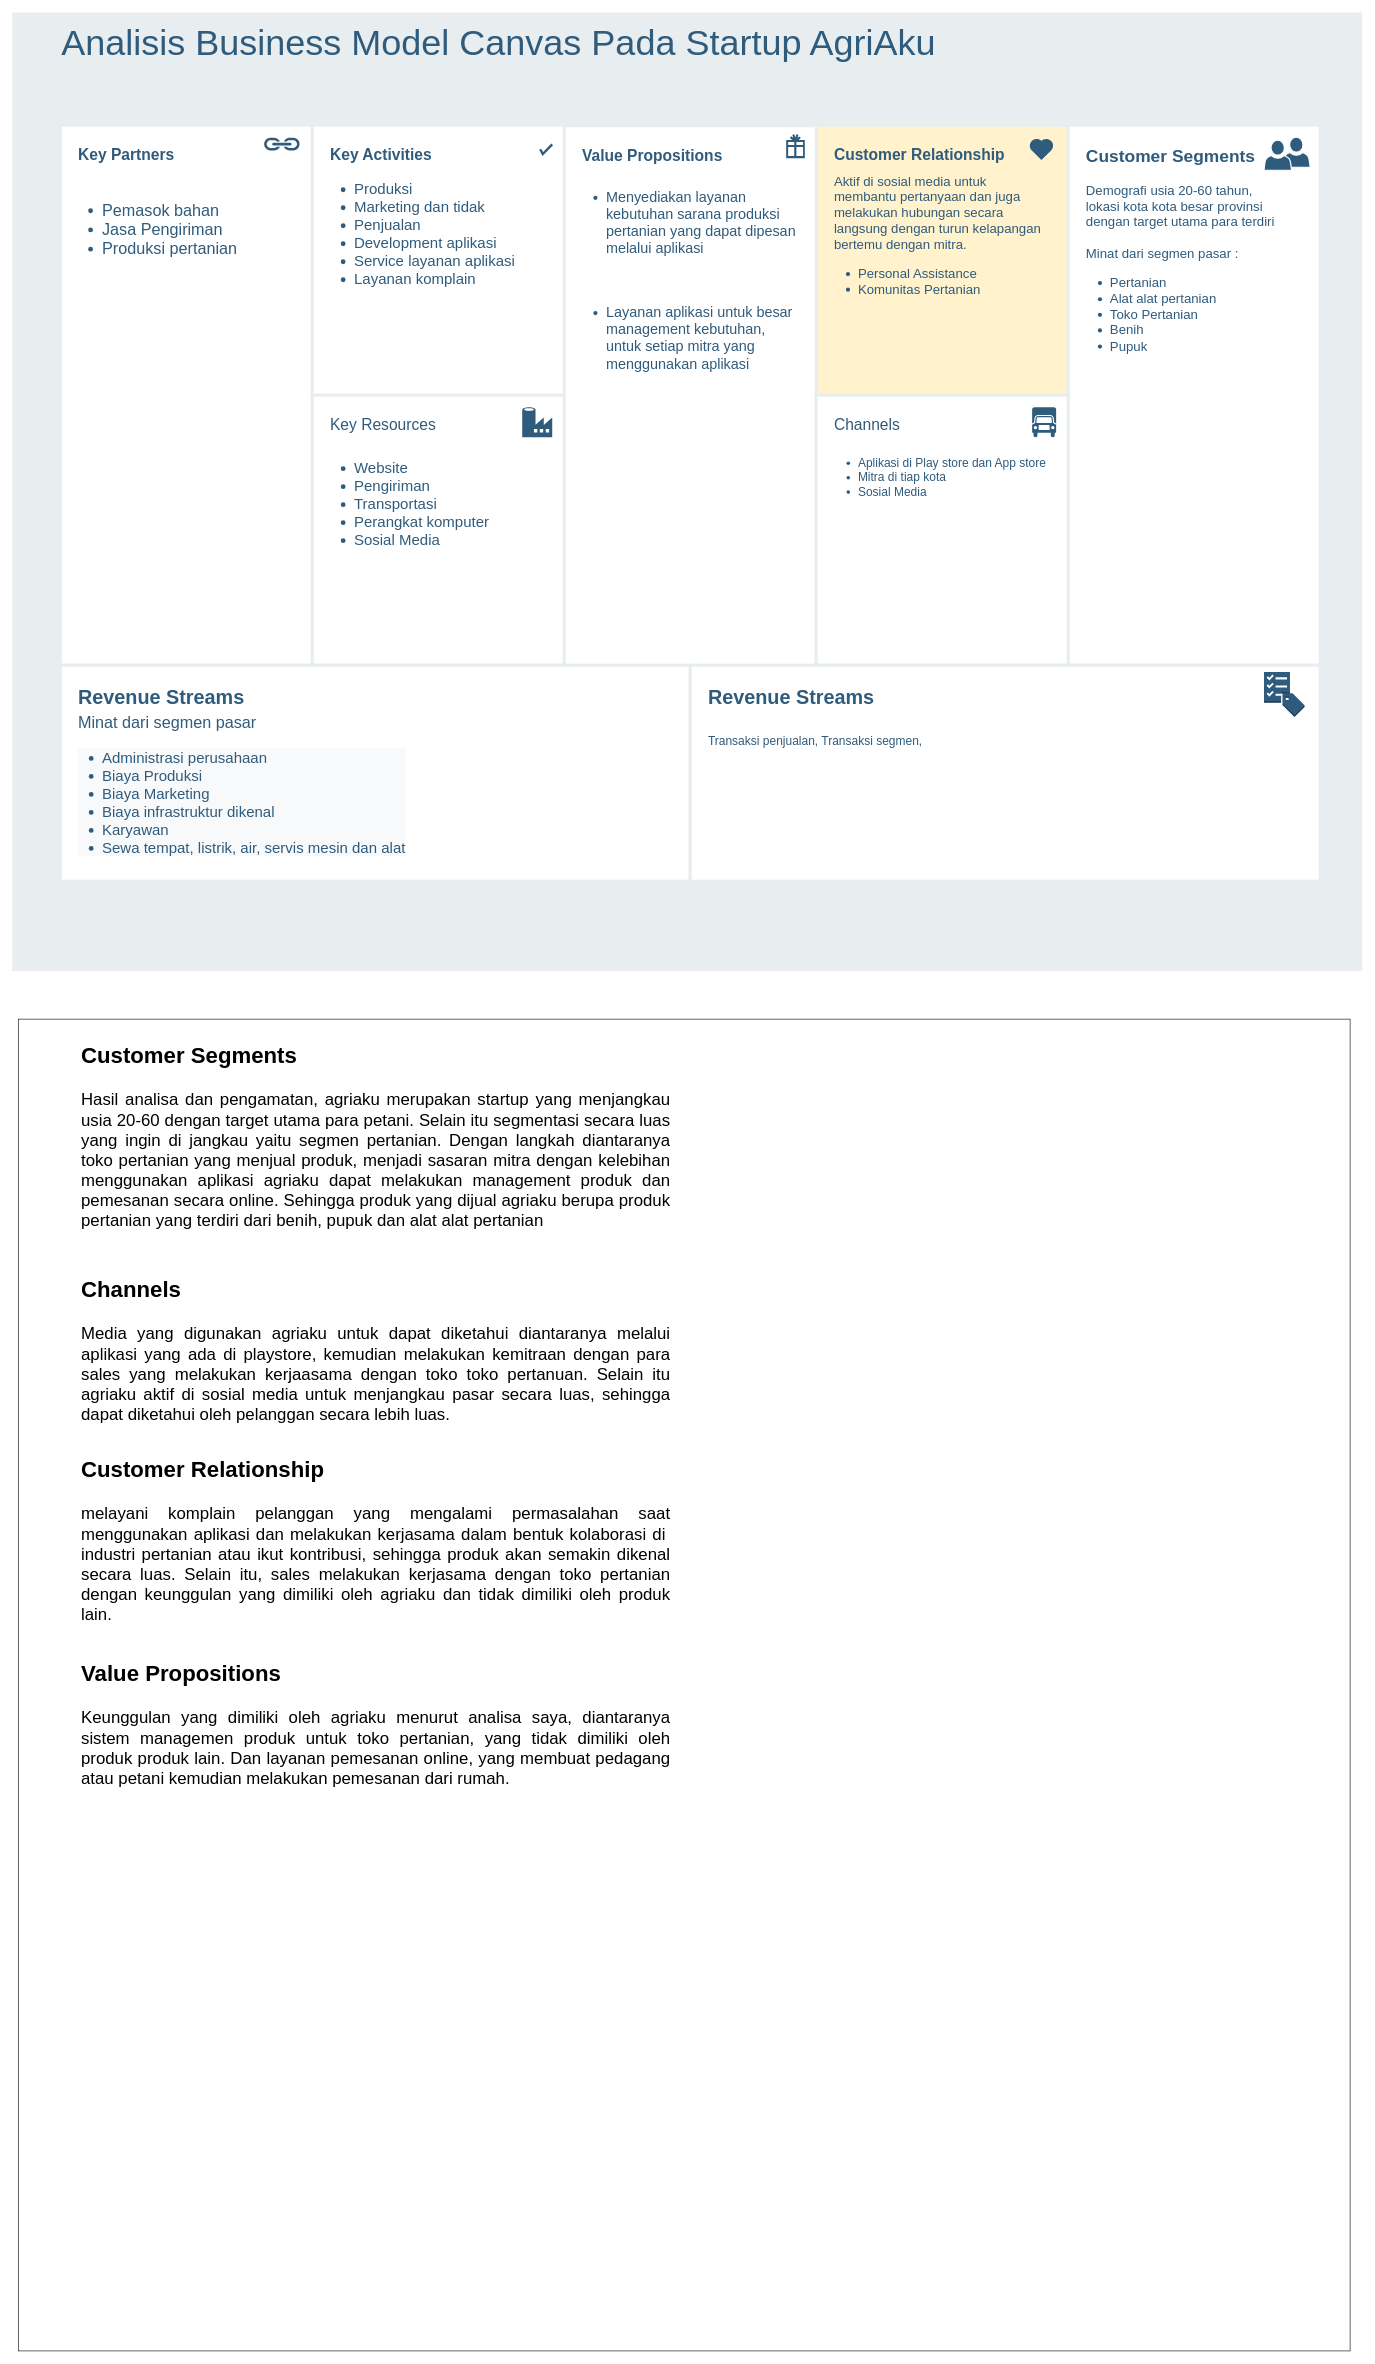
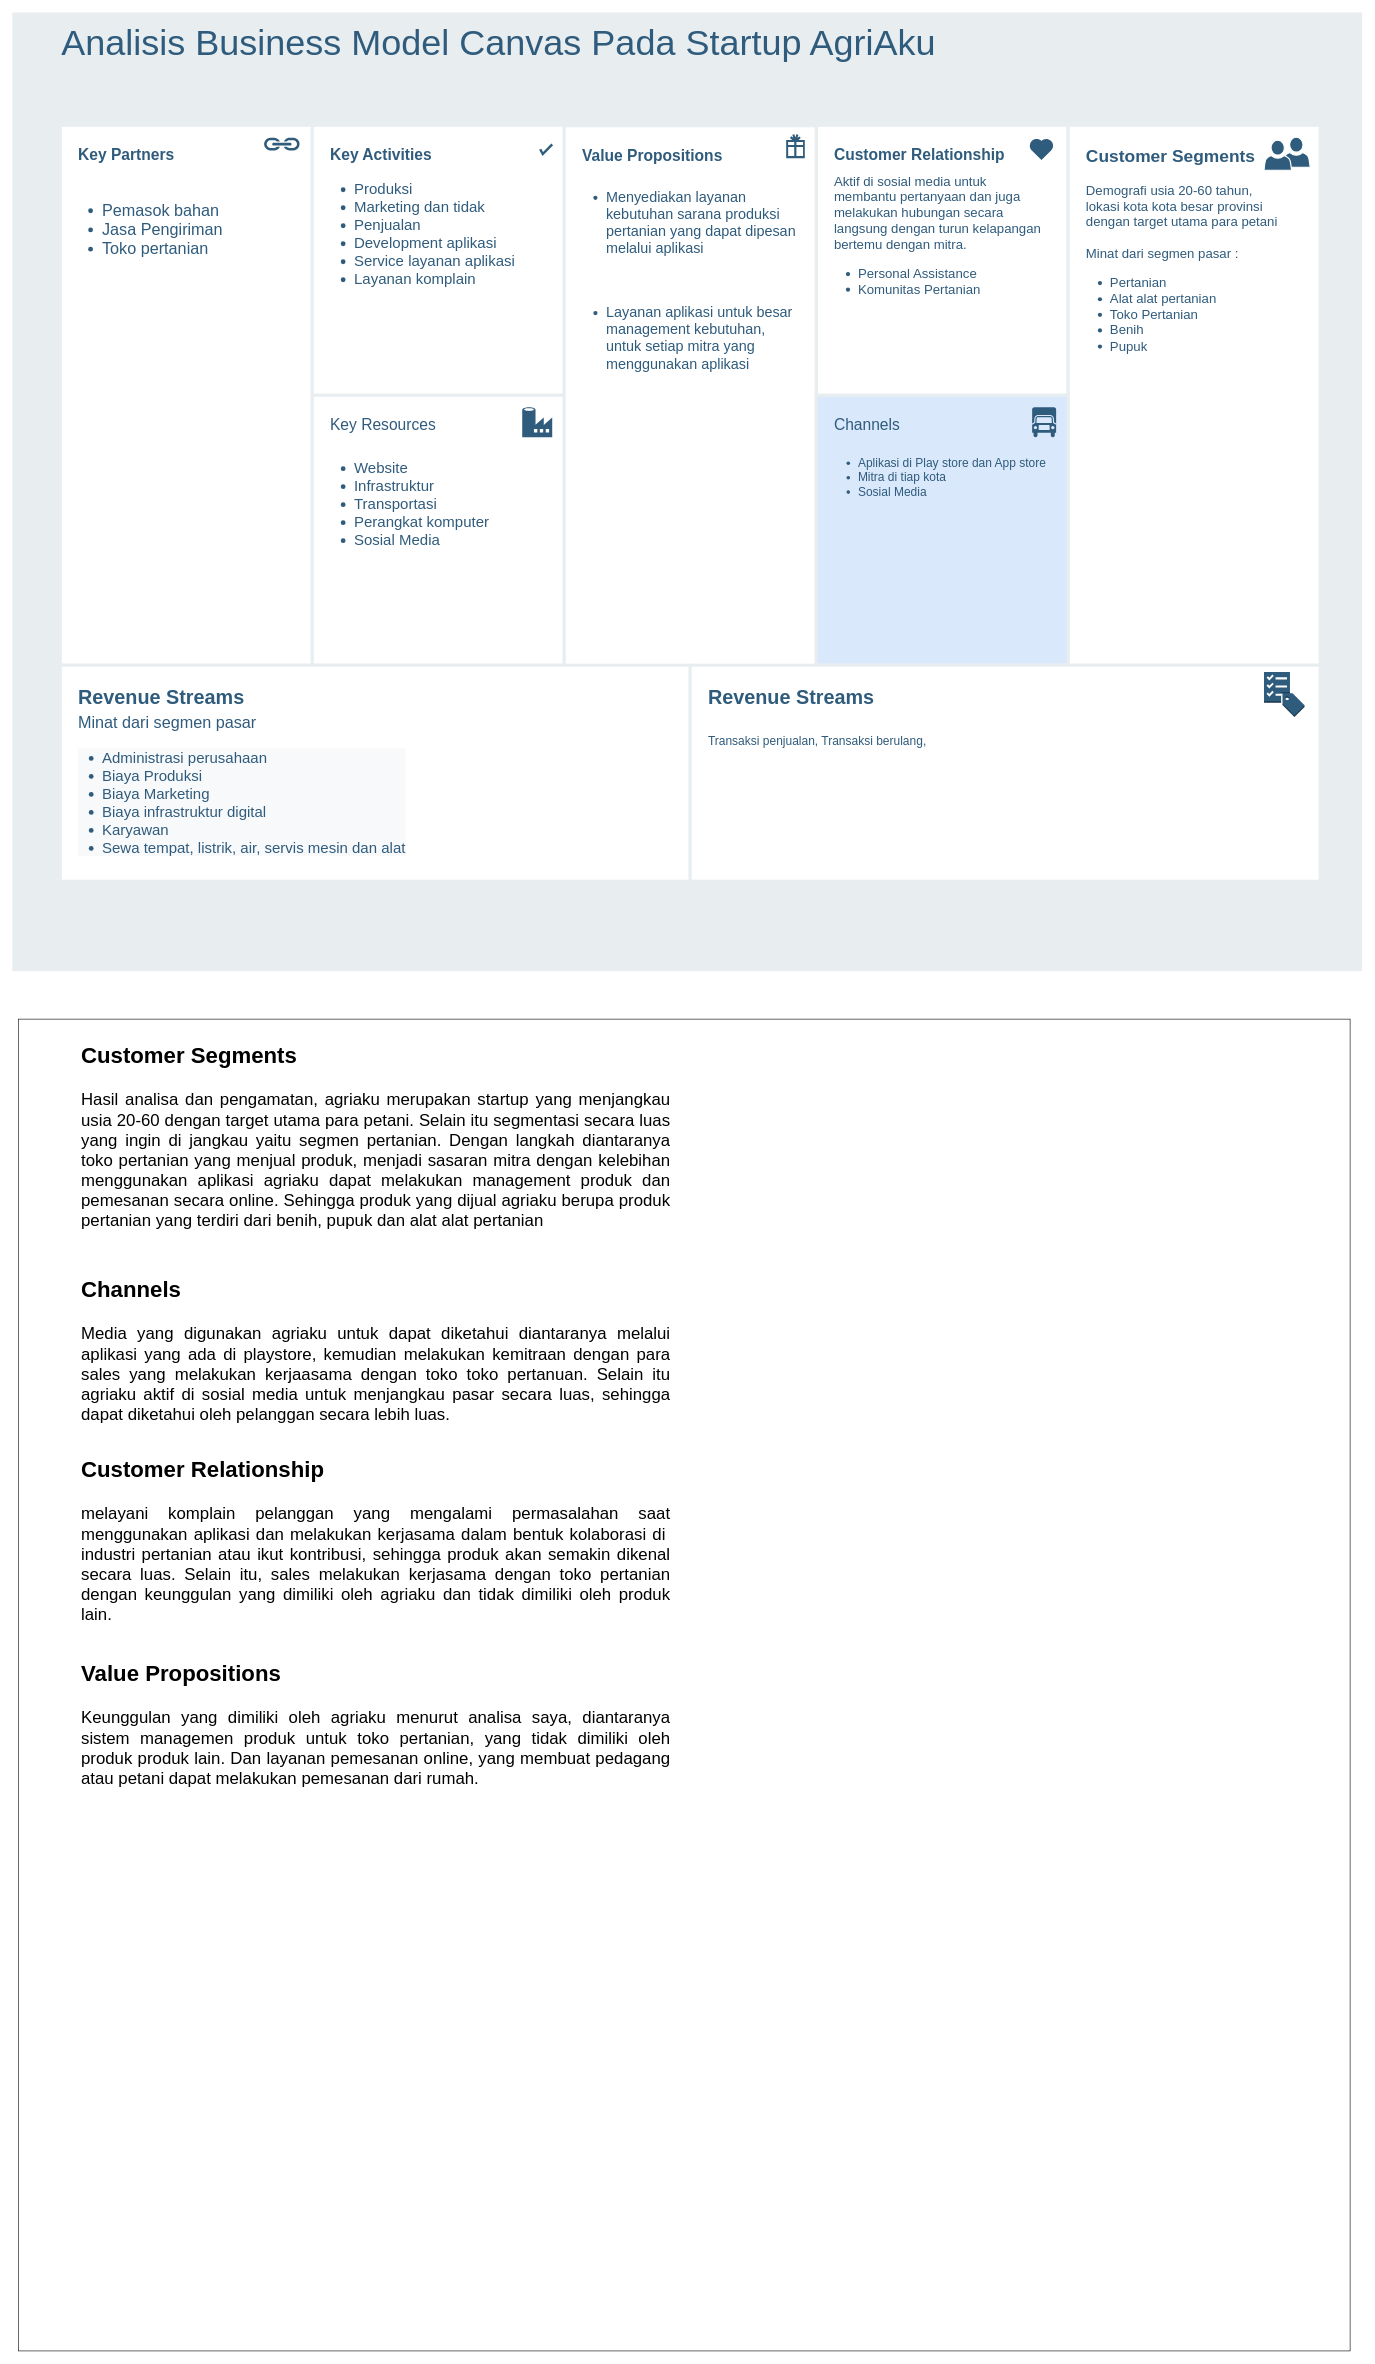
(112, 163) -> (106, 163)
(1145, 189) -> (1144, 189)
(942, 260) -> (942, 260)
(366, 442) -> (366, 442)
(942, 530) -> (942, 530)
(777, 695) -> (781, 695)
(159, 721) -> (159, 721)
(376, 1686) -> (376, 1686)
